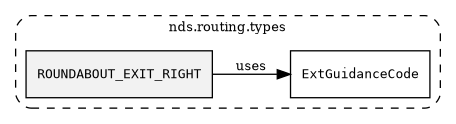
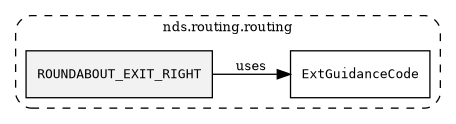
(228, 28) -> (228, 28)
